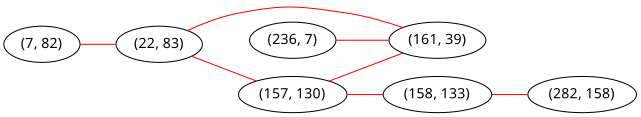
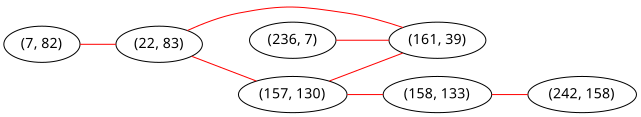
(582, 95) -> (582, 95)
